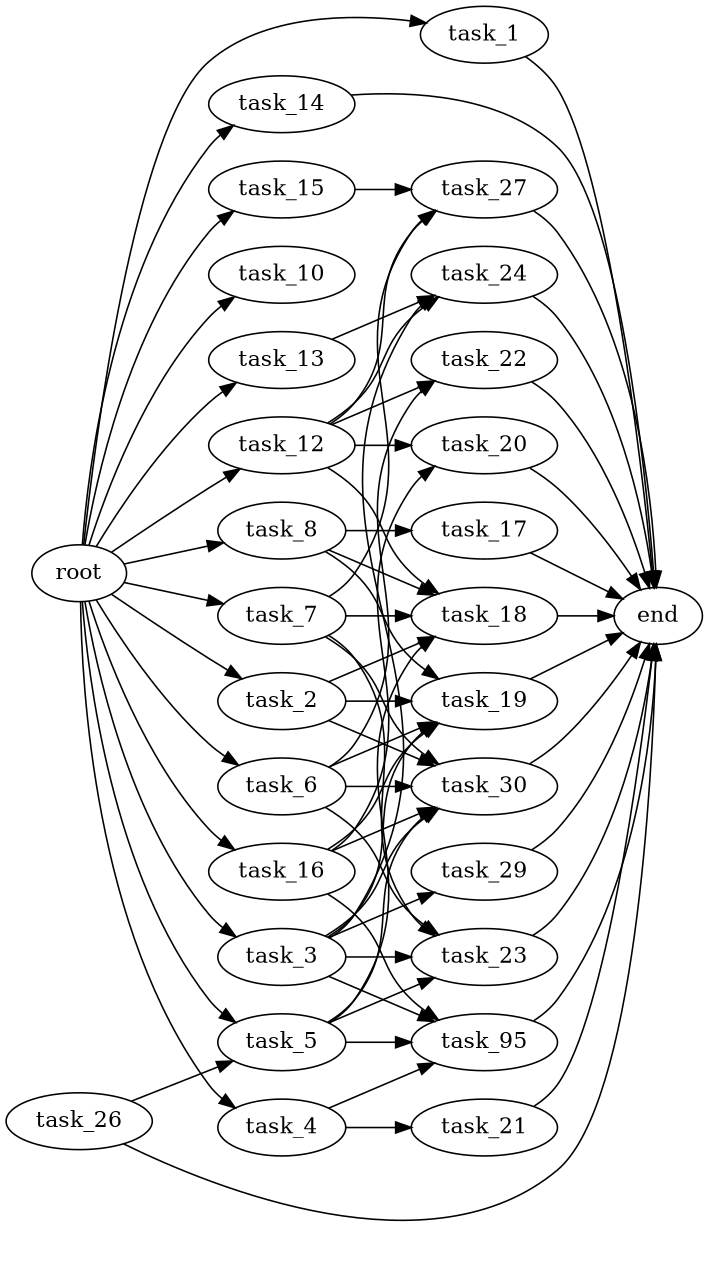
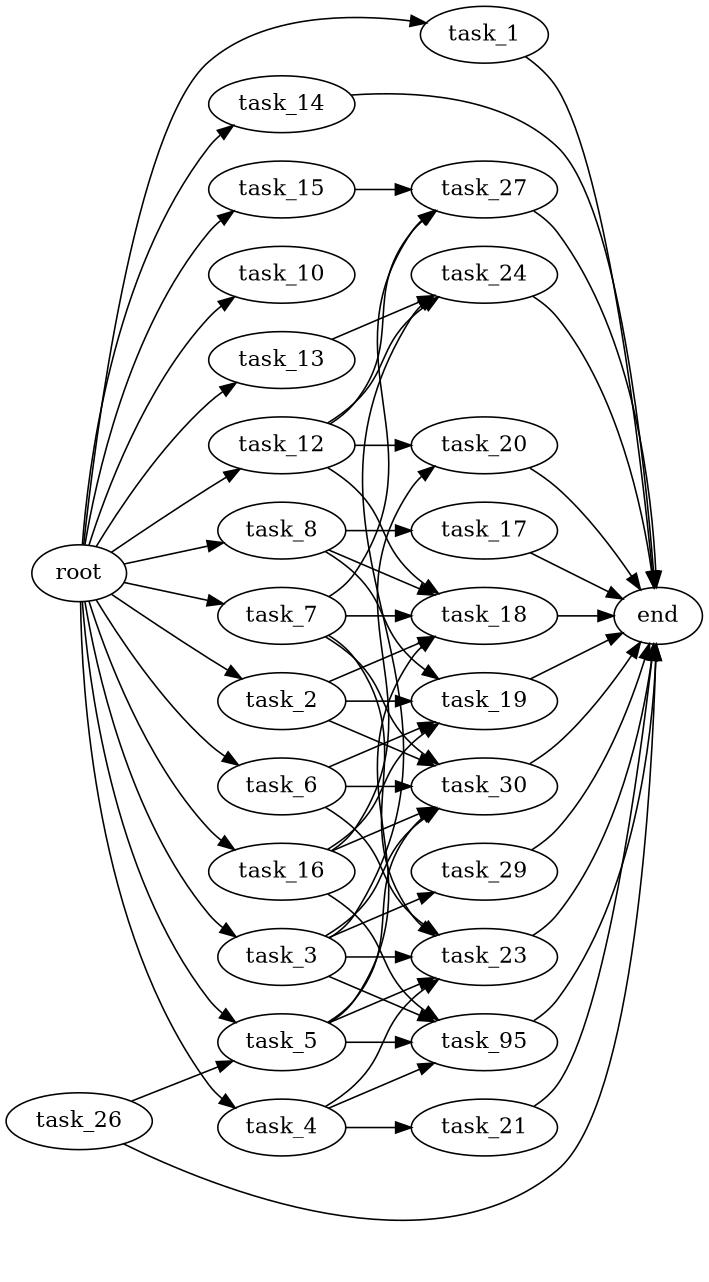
(484, 360) -> none
(382, 838) -> none
none -> (377, 1054)
